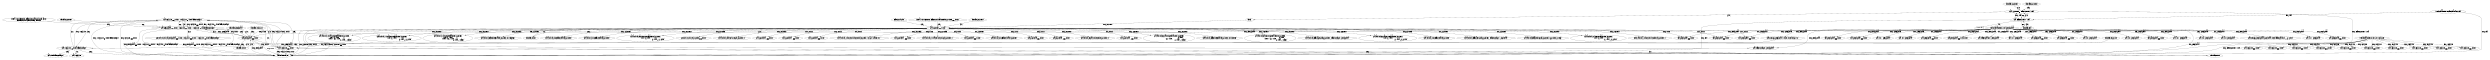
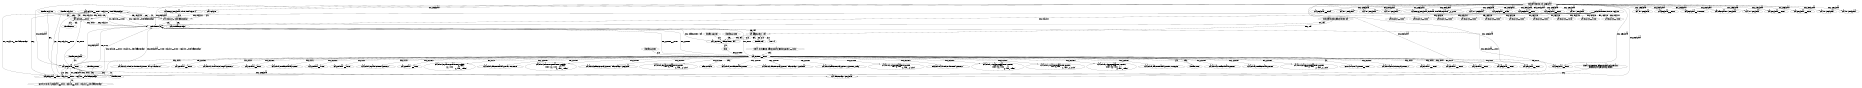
(917, 24) -> (729, 59)
(2231, 48) -> (1044, 19)
(75, 52) -> (201, 17)
(1162, 53) -> (458, 28)
